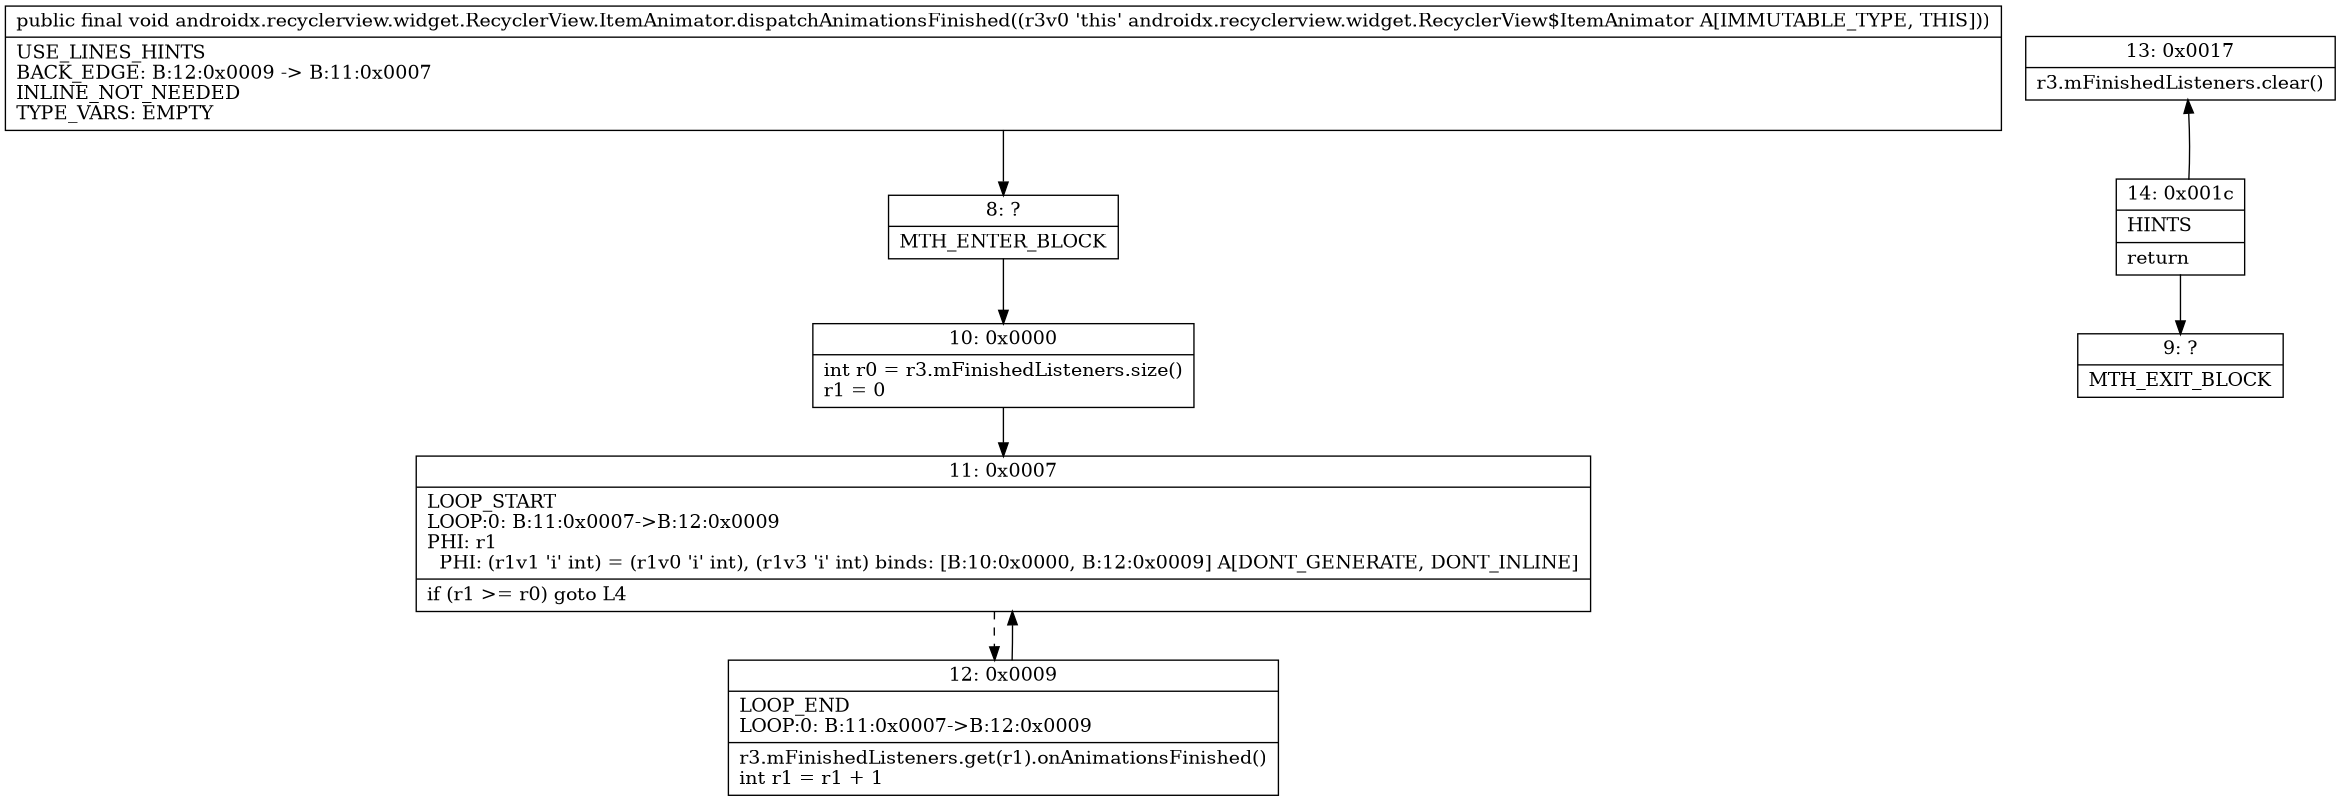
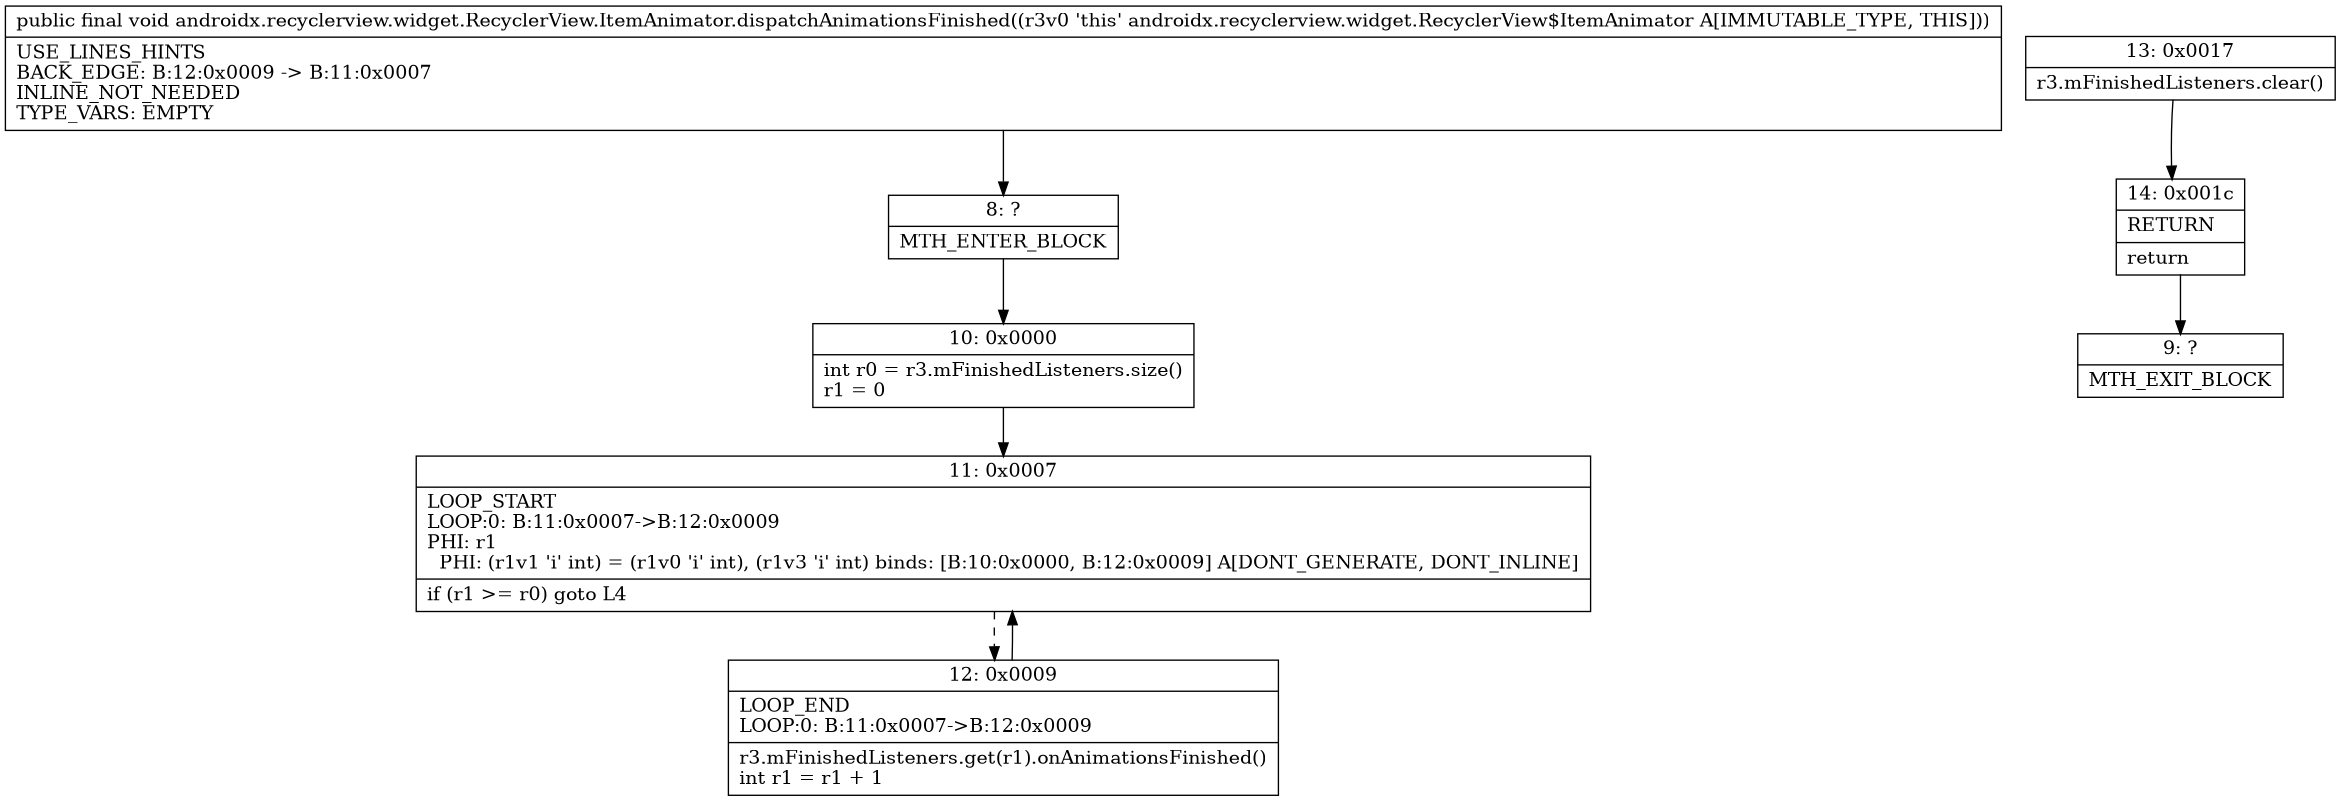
(2190, 146) -> (2172, 133)
(2160, 226) -> (2171, 226)
